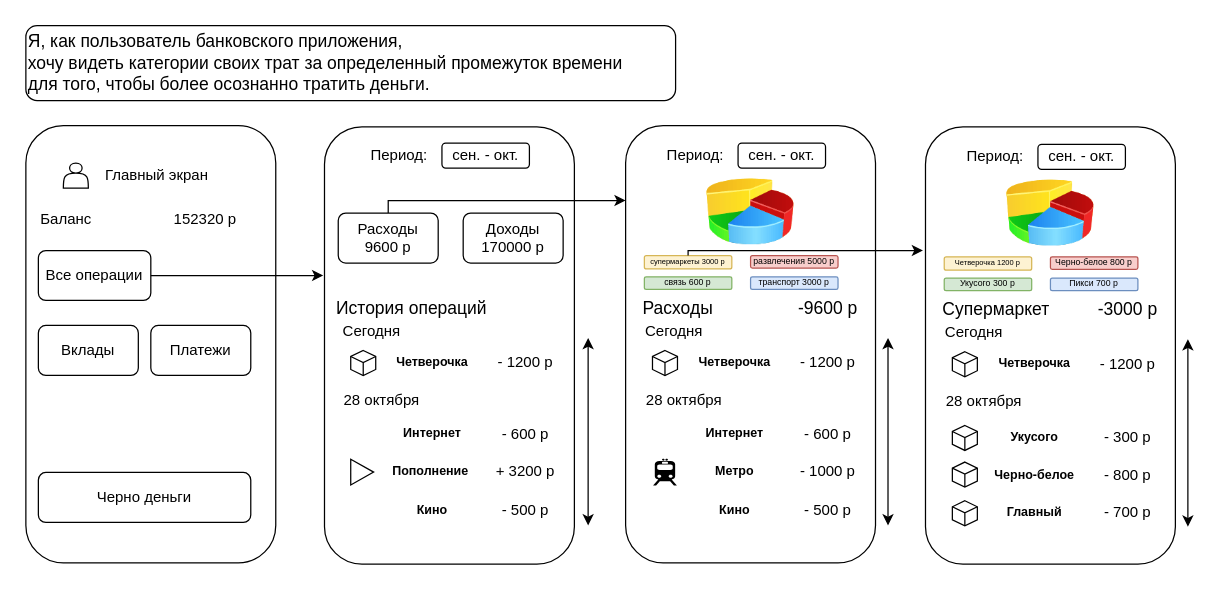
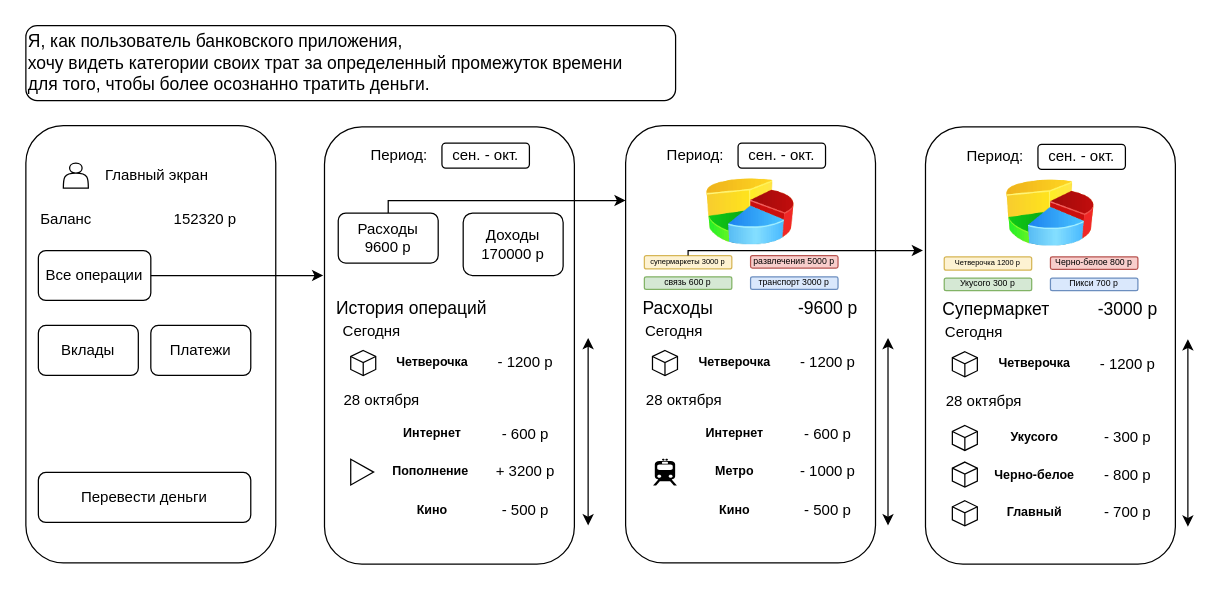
(513, 238) -> (513, 244)
(144, 498) -> (144, 498)
